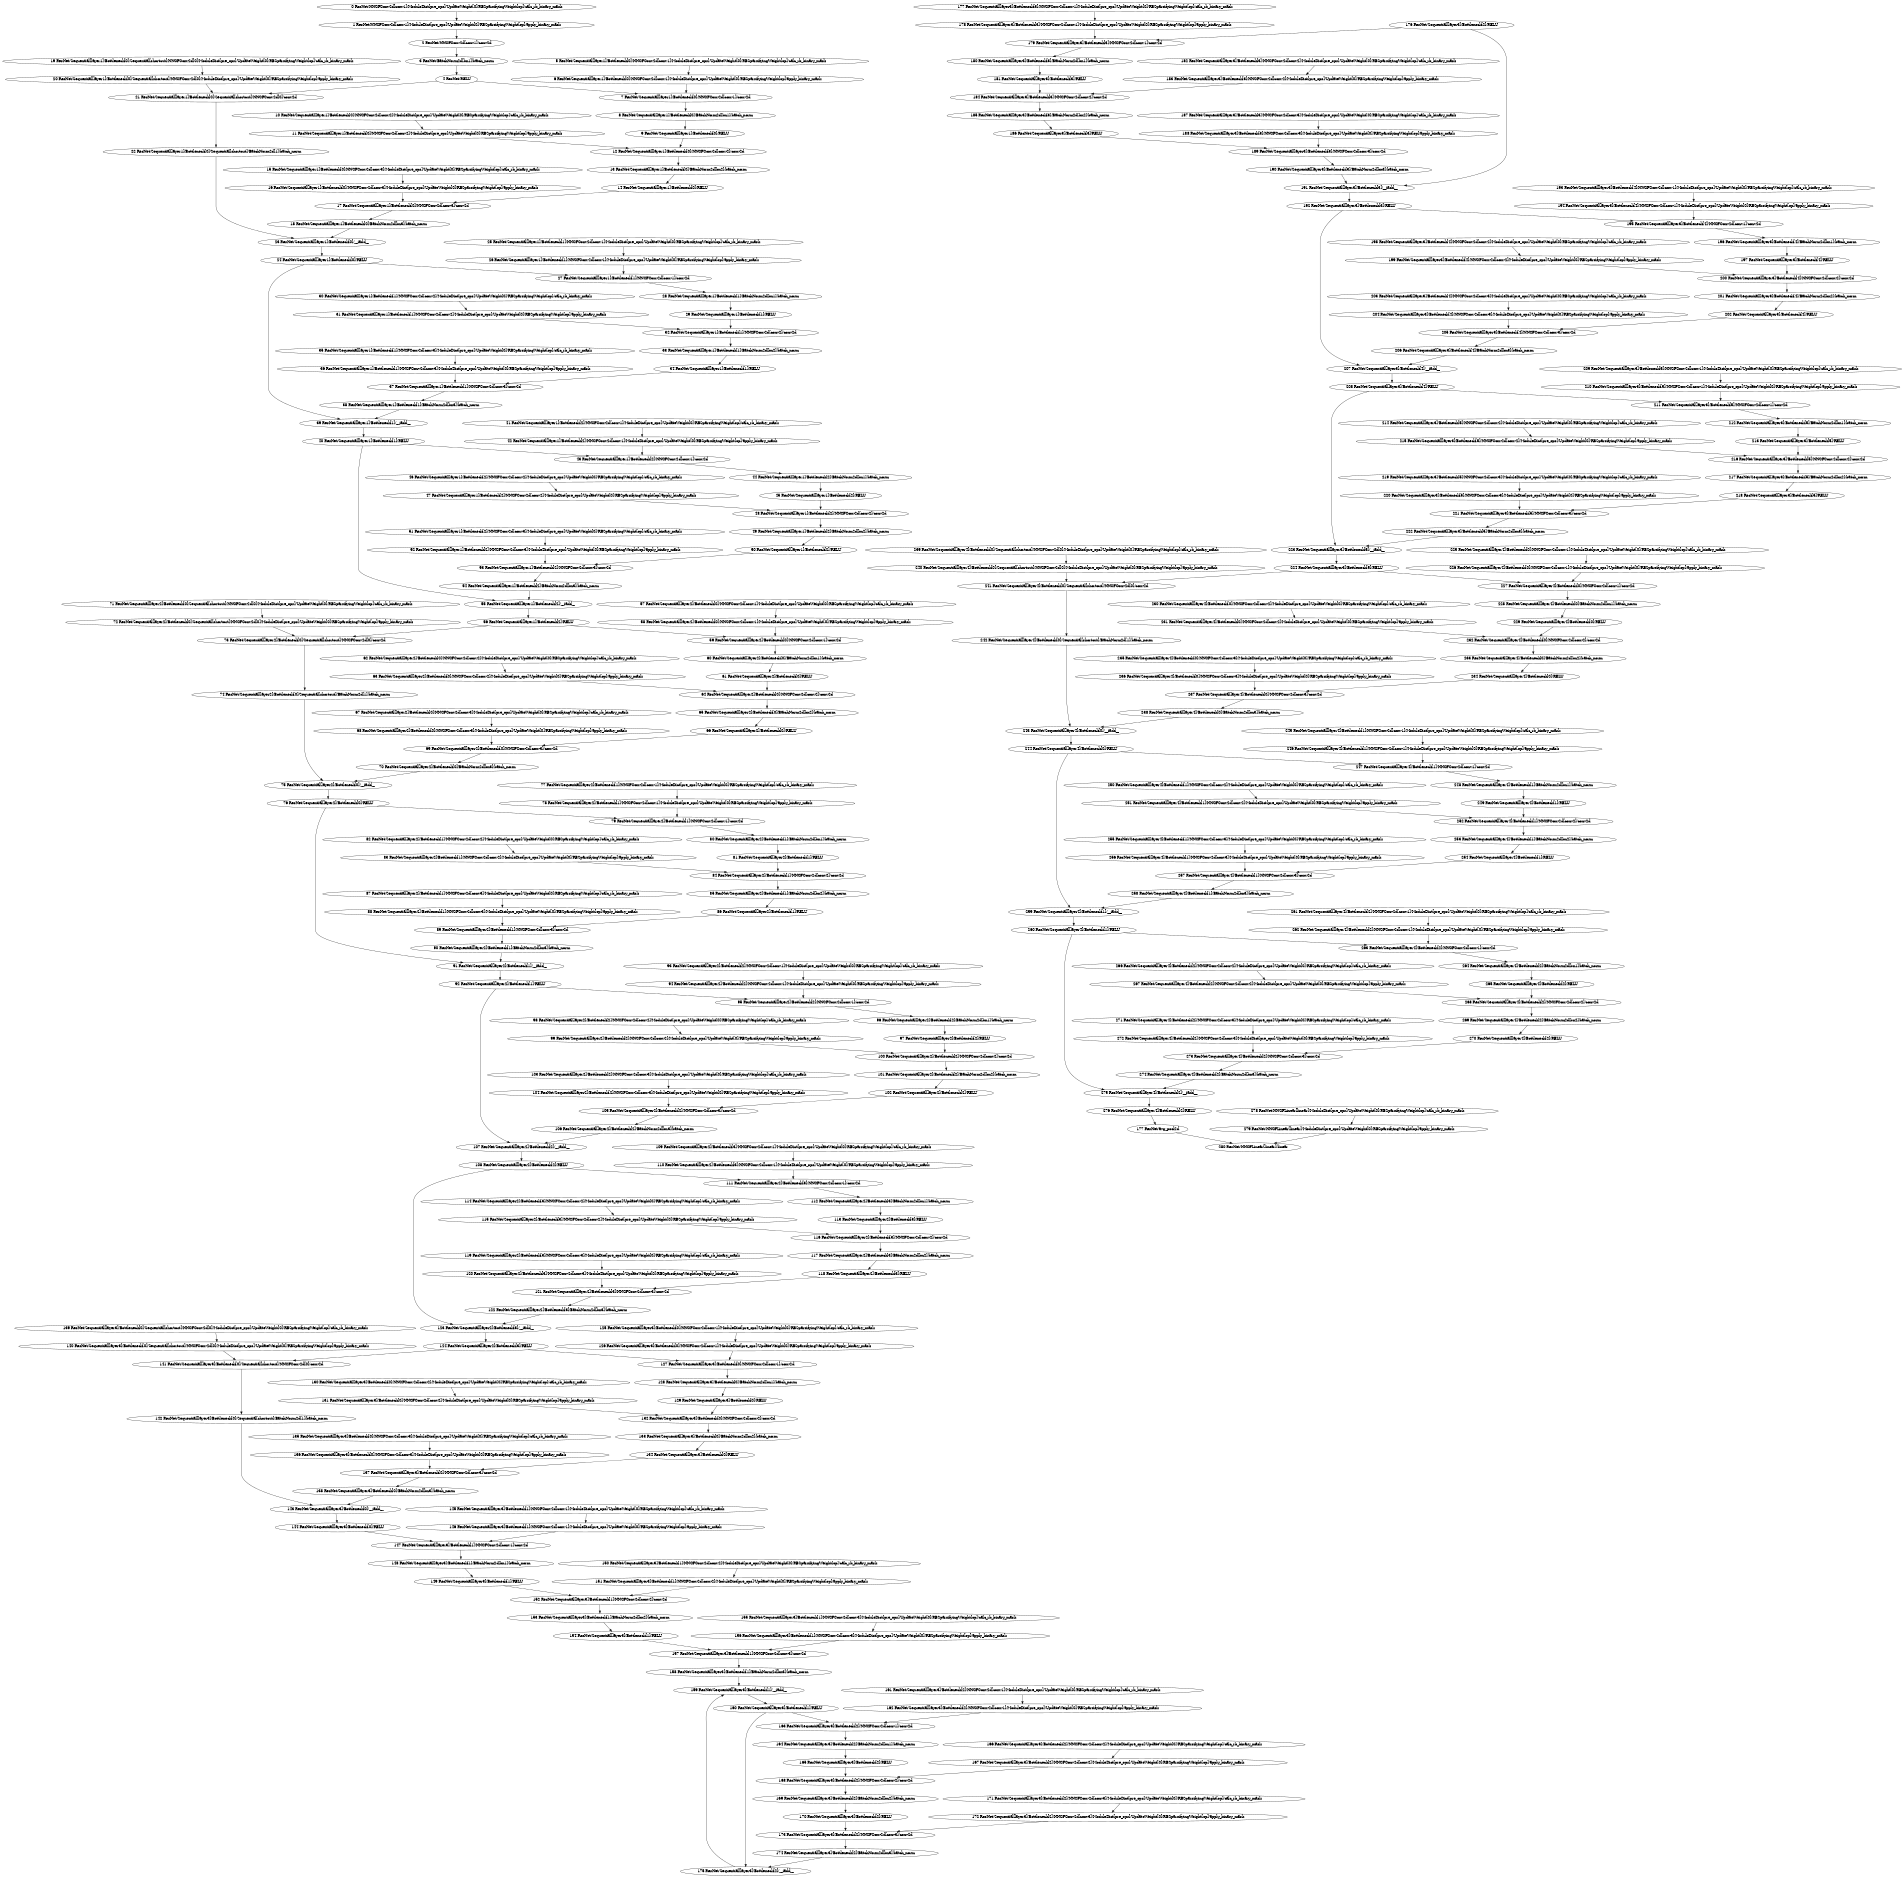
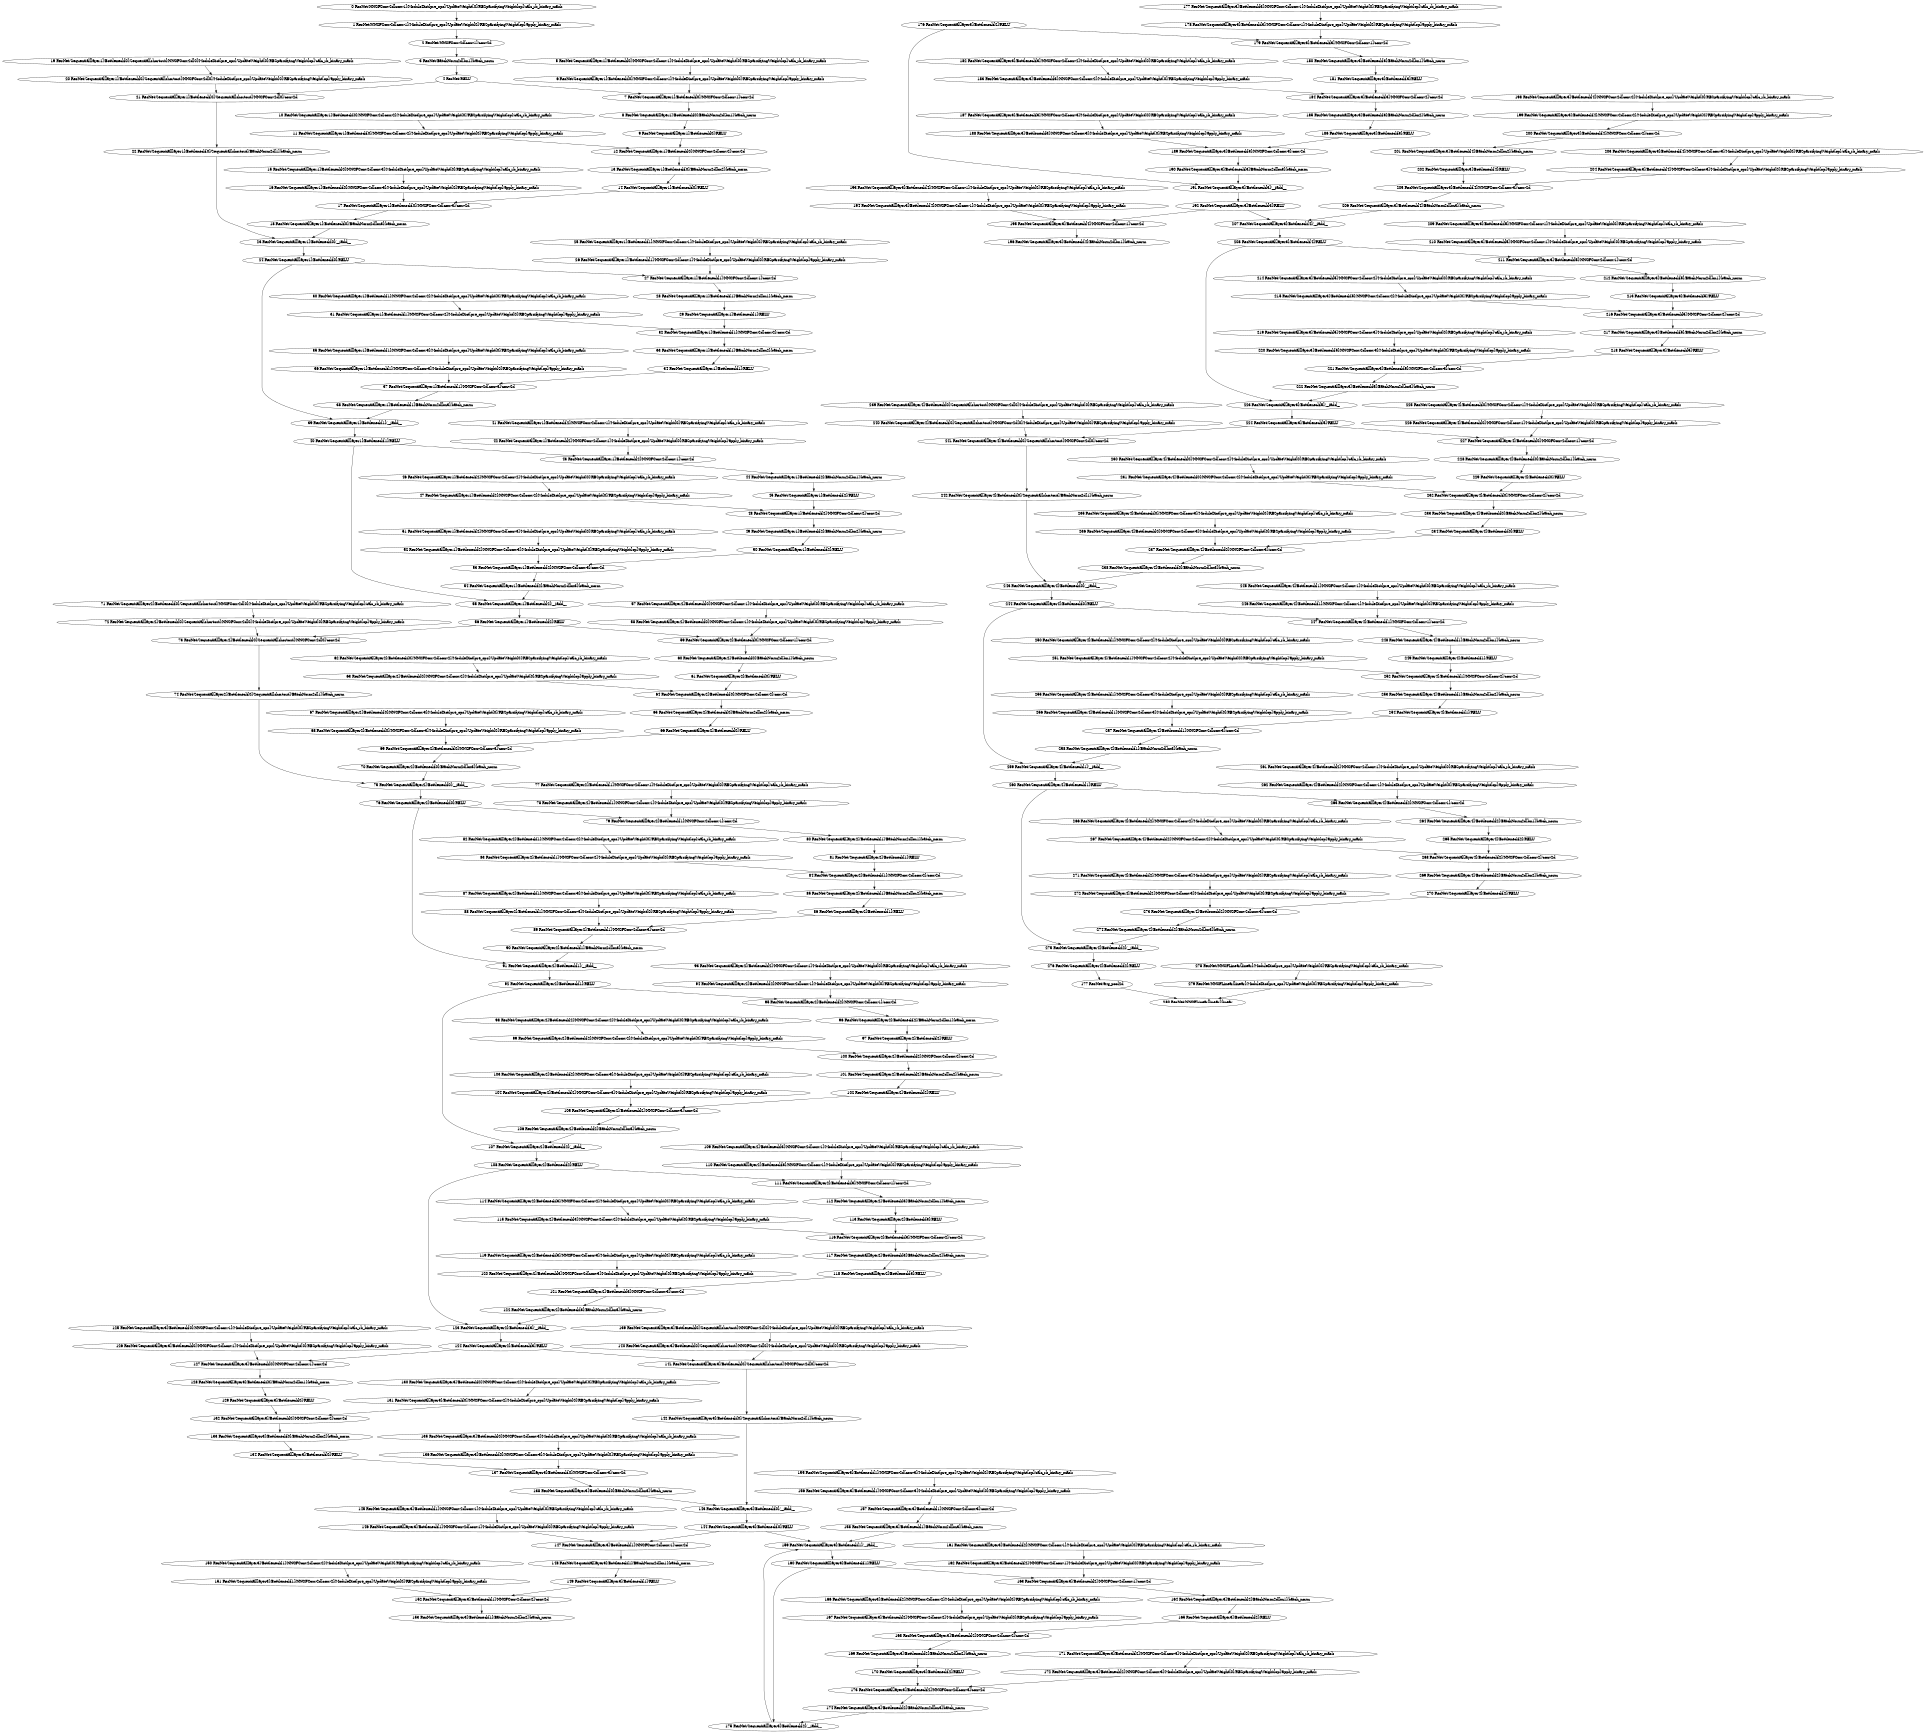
(1787, 260) -> none
none -> (787, 1536)
(616, 1636) -> none
